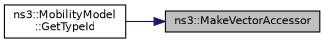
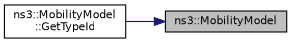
(243, 22) -> (226, 22)
